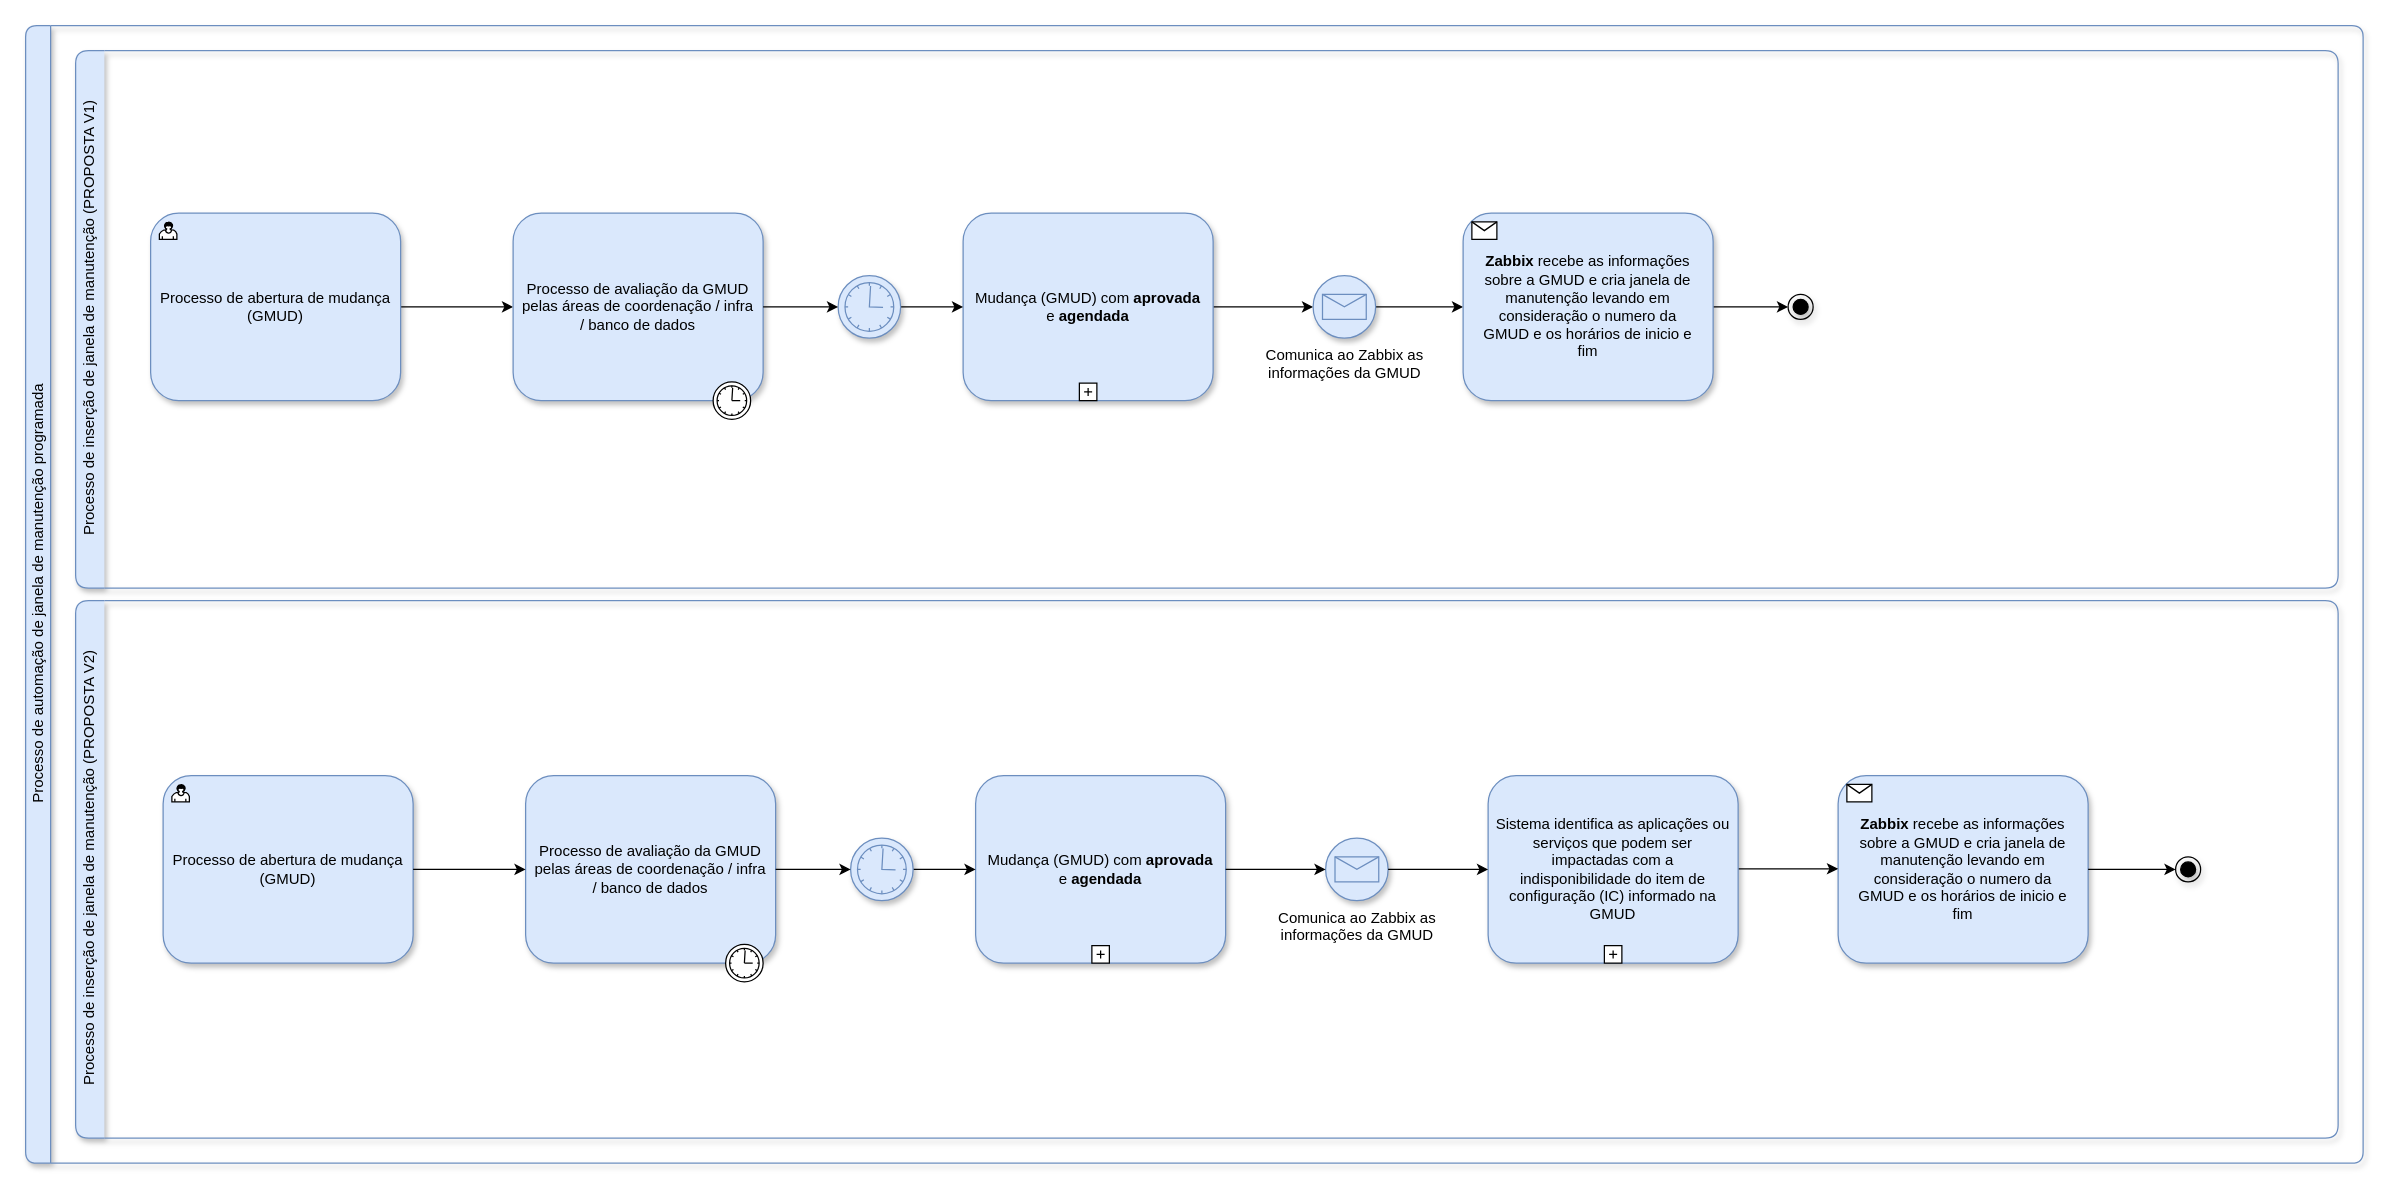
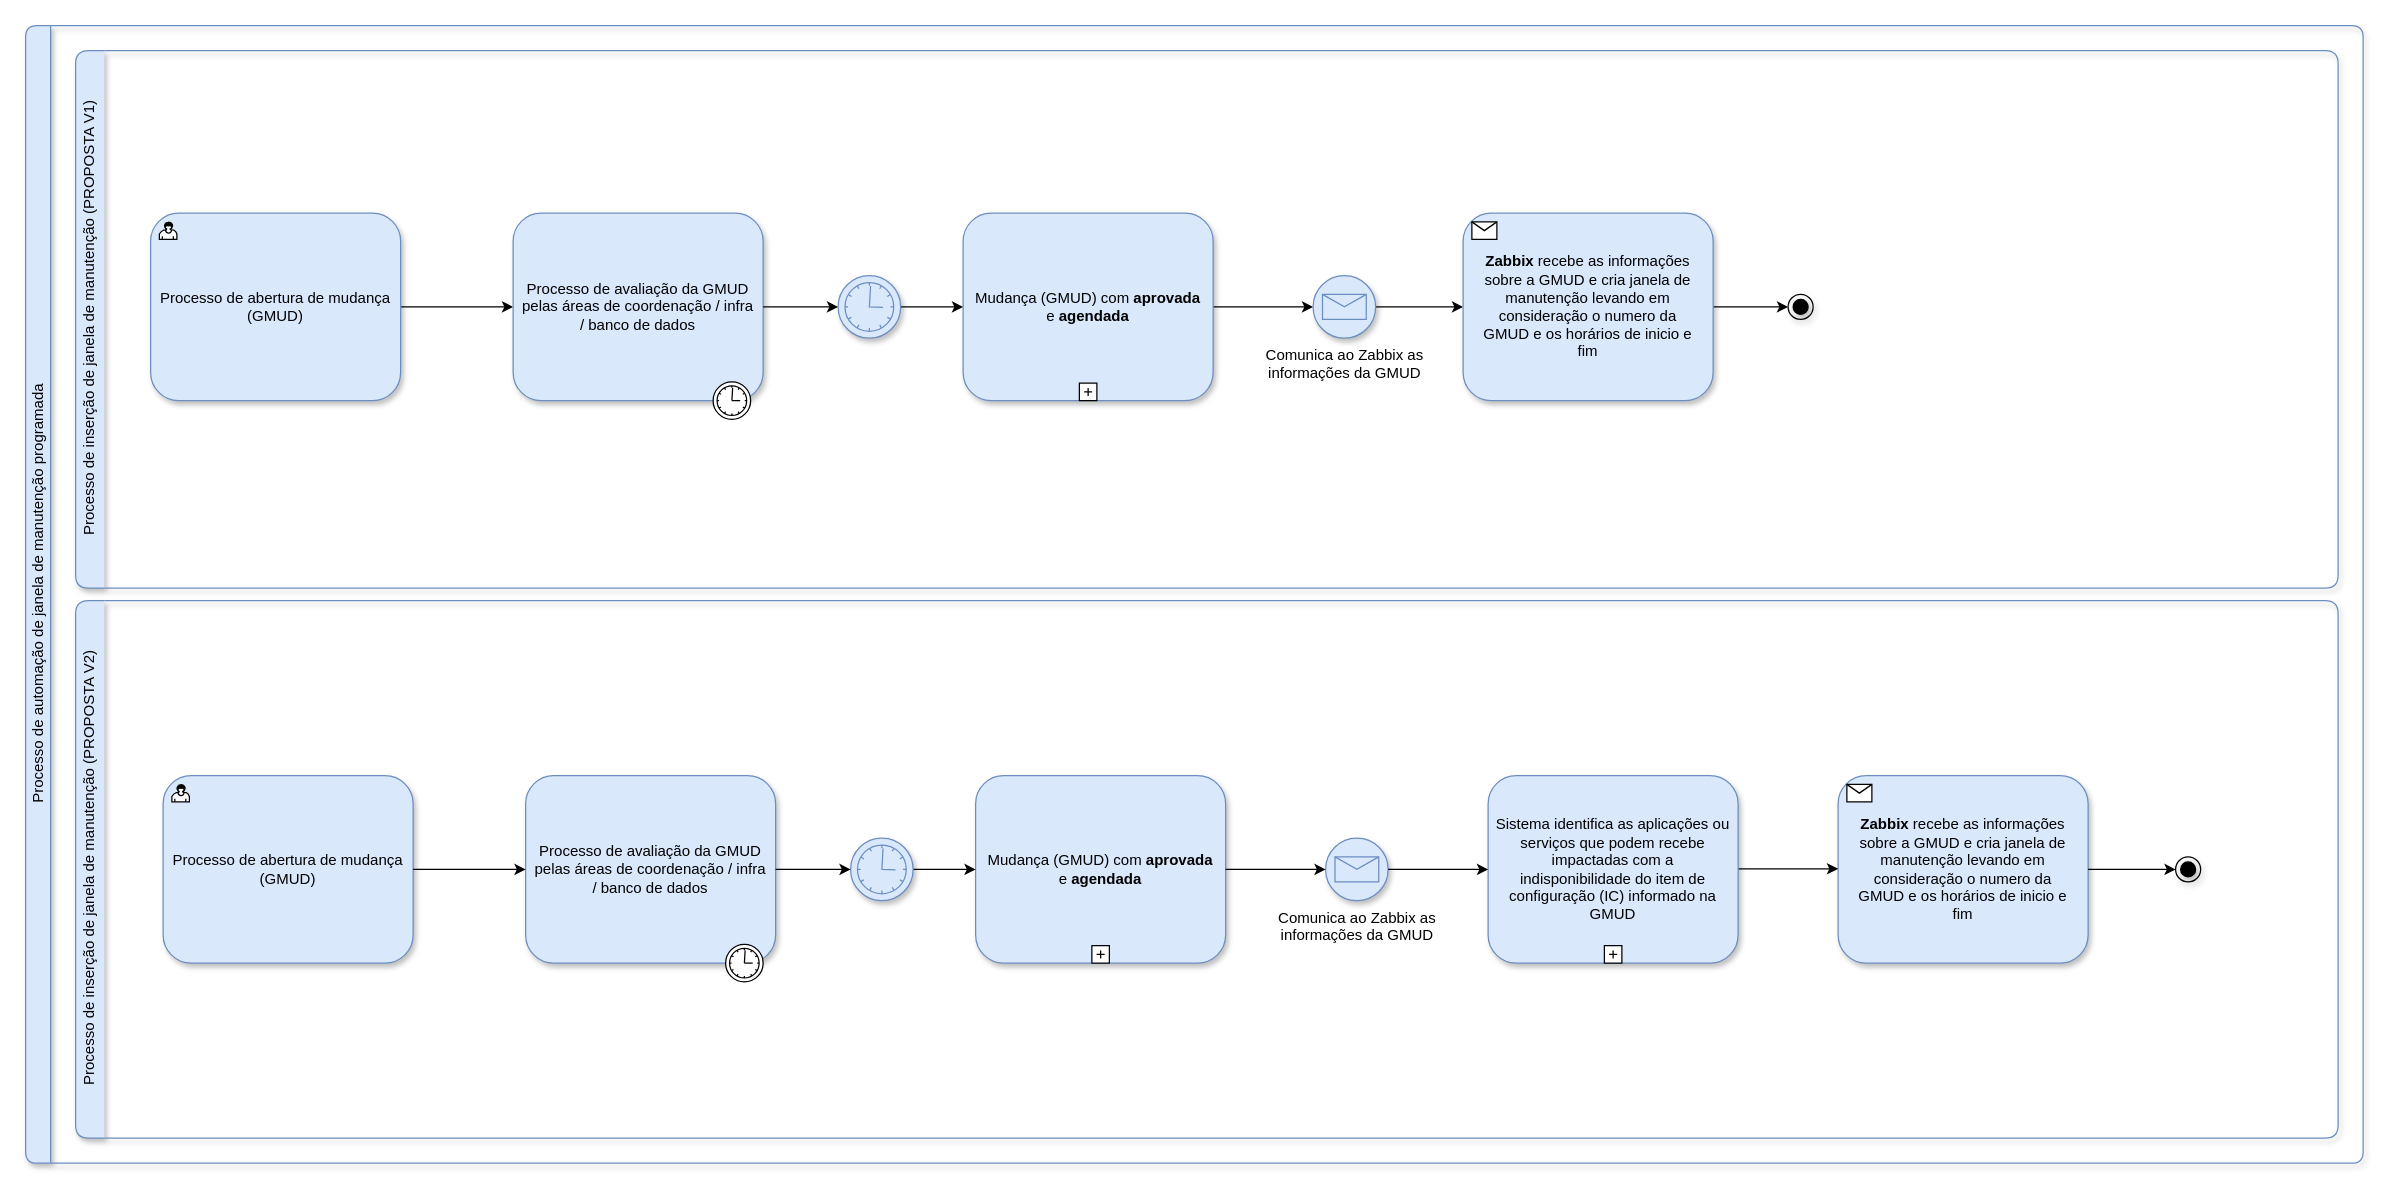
(1613, 869) -> (1613, 869)
